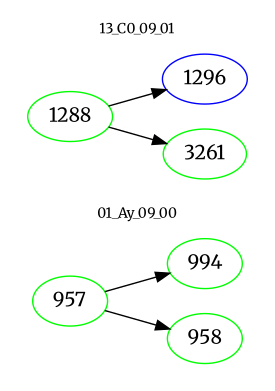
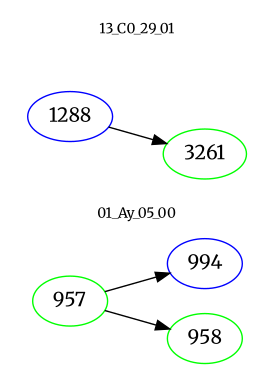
(137, 30) -> (137, 30)
(205, 79) -> none
(70, 117) -> (70, 117)
(137, 214) -> (137, 214)
(205, 264) -> (205, 264)
